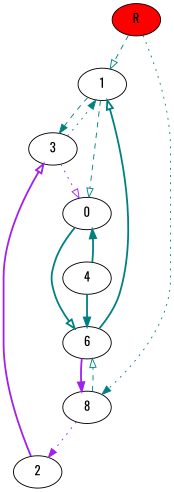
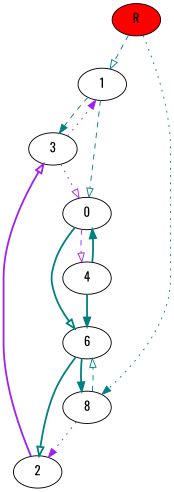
(79, 122) -> (79, 122)
(128, 221) -> (52, 399)
none -> (81, 241)
(81, 370) -> (81, 370)
